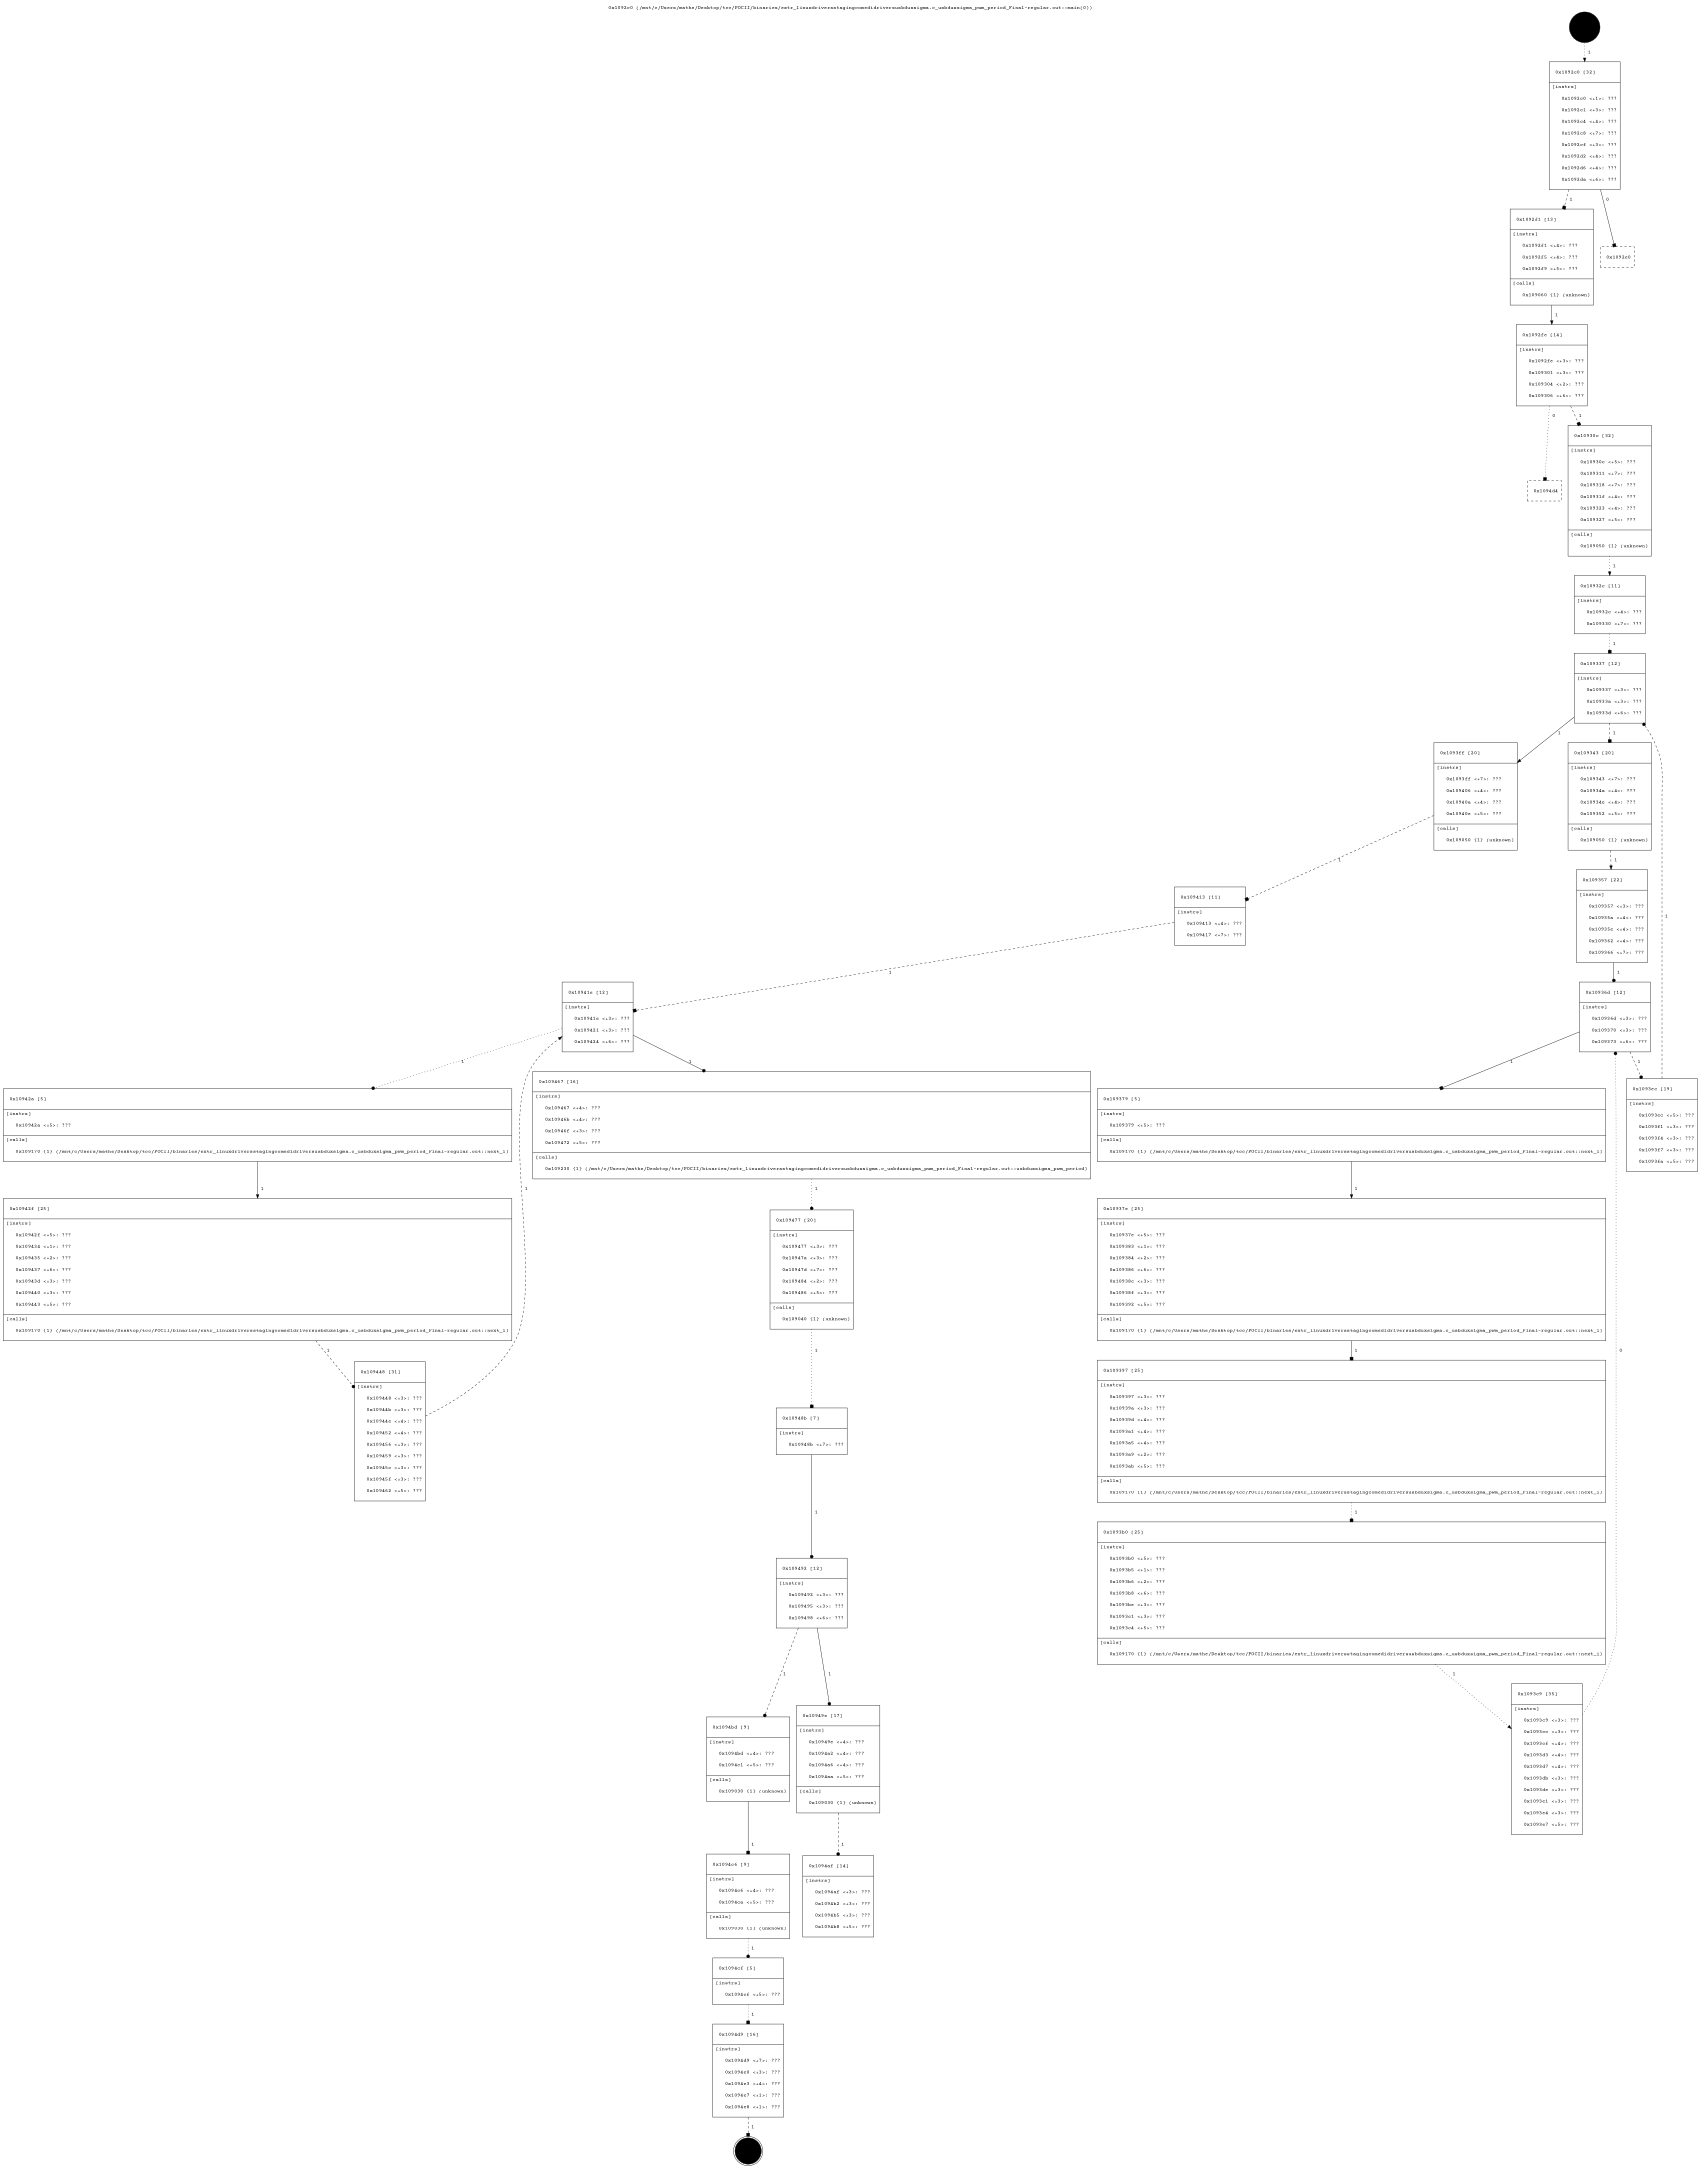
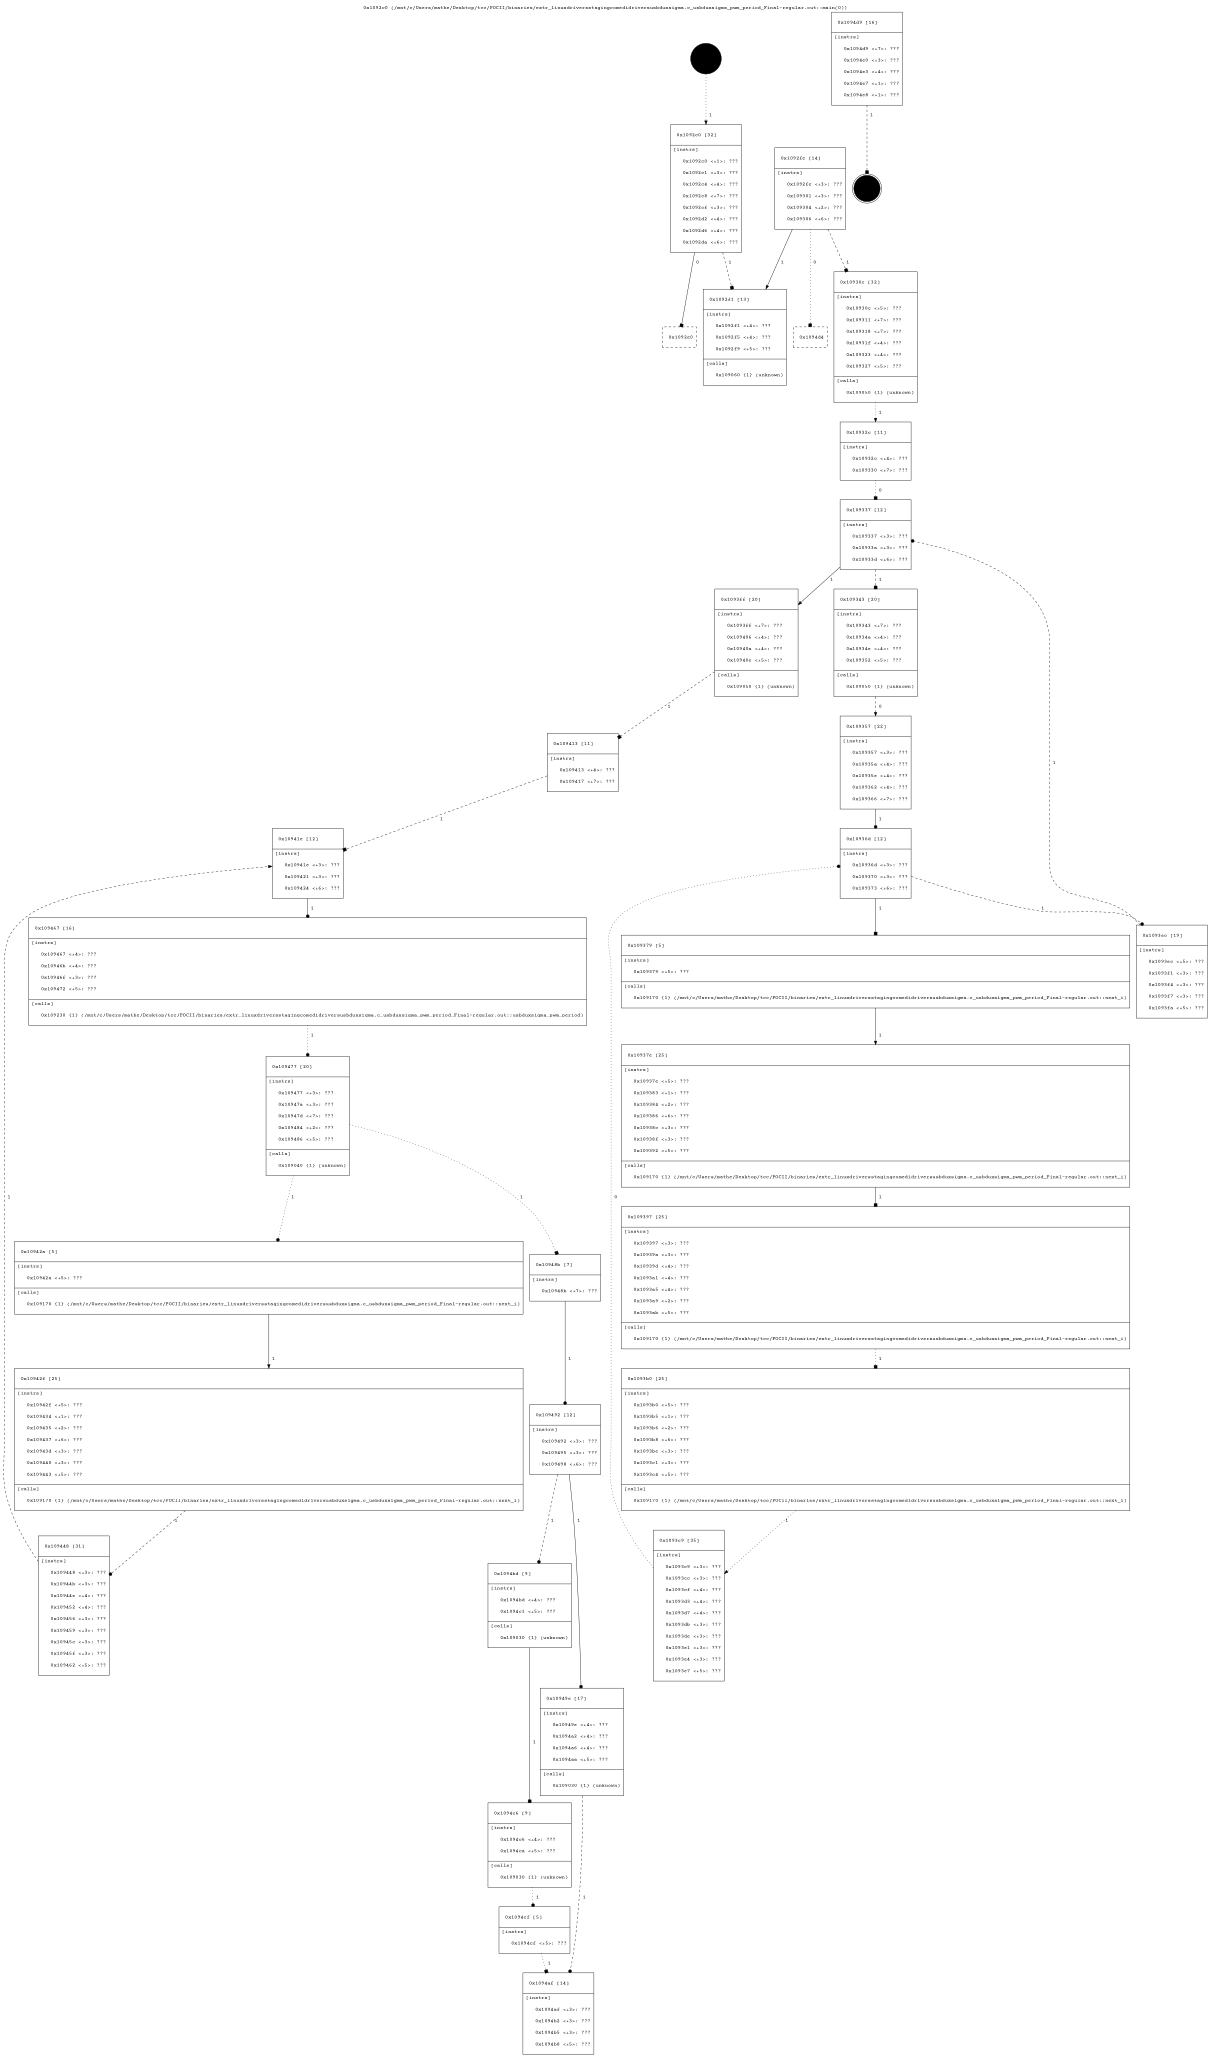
(1552, 313) -> (780, 257)
(1613, 644) -> (879, 490)
(1614, 860) -> (879, 706)
(468, 1058) -> (286, 1207)
(748, 2012) -> (543, 1961)
